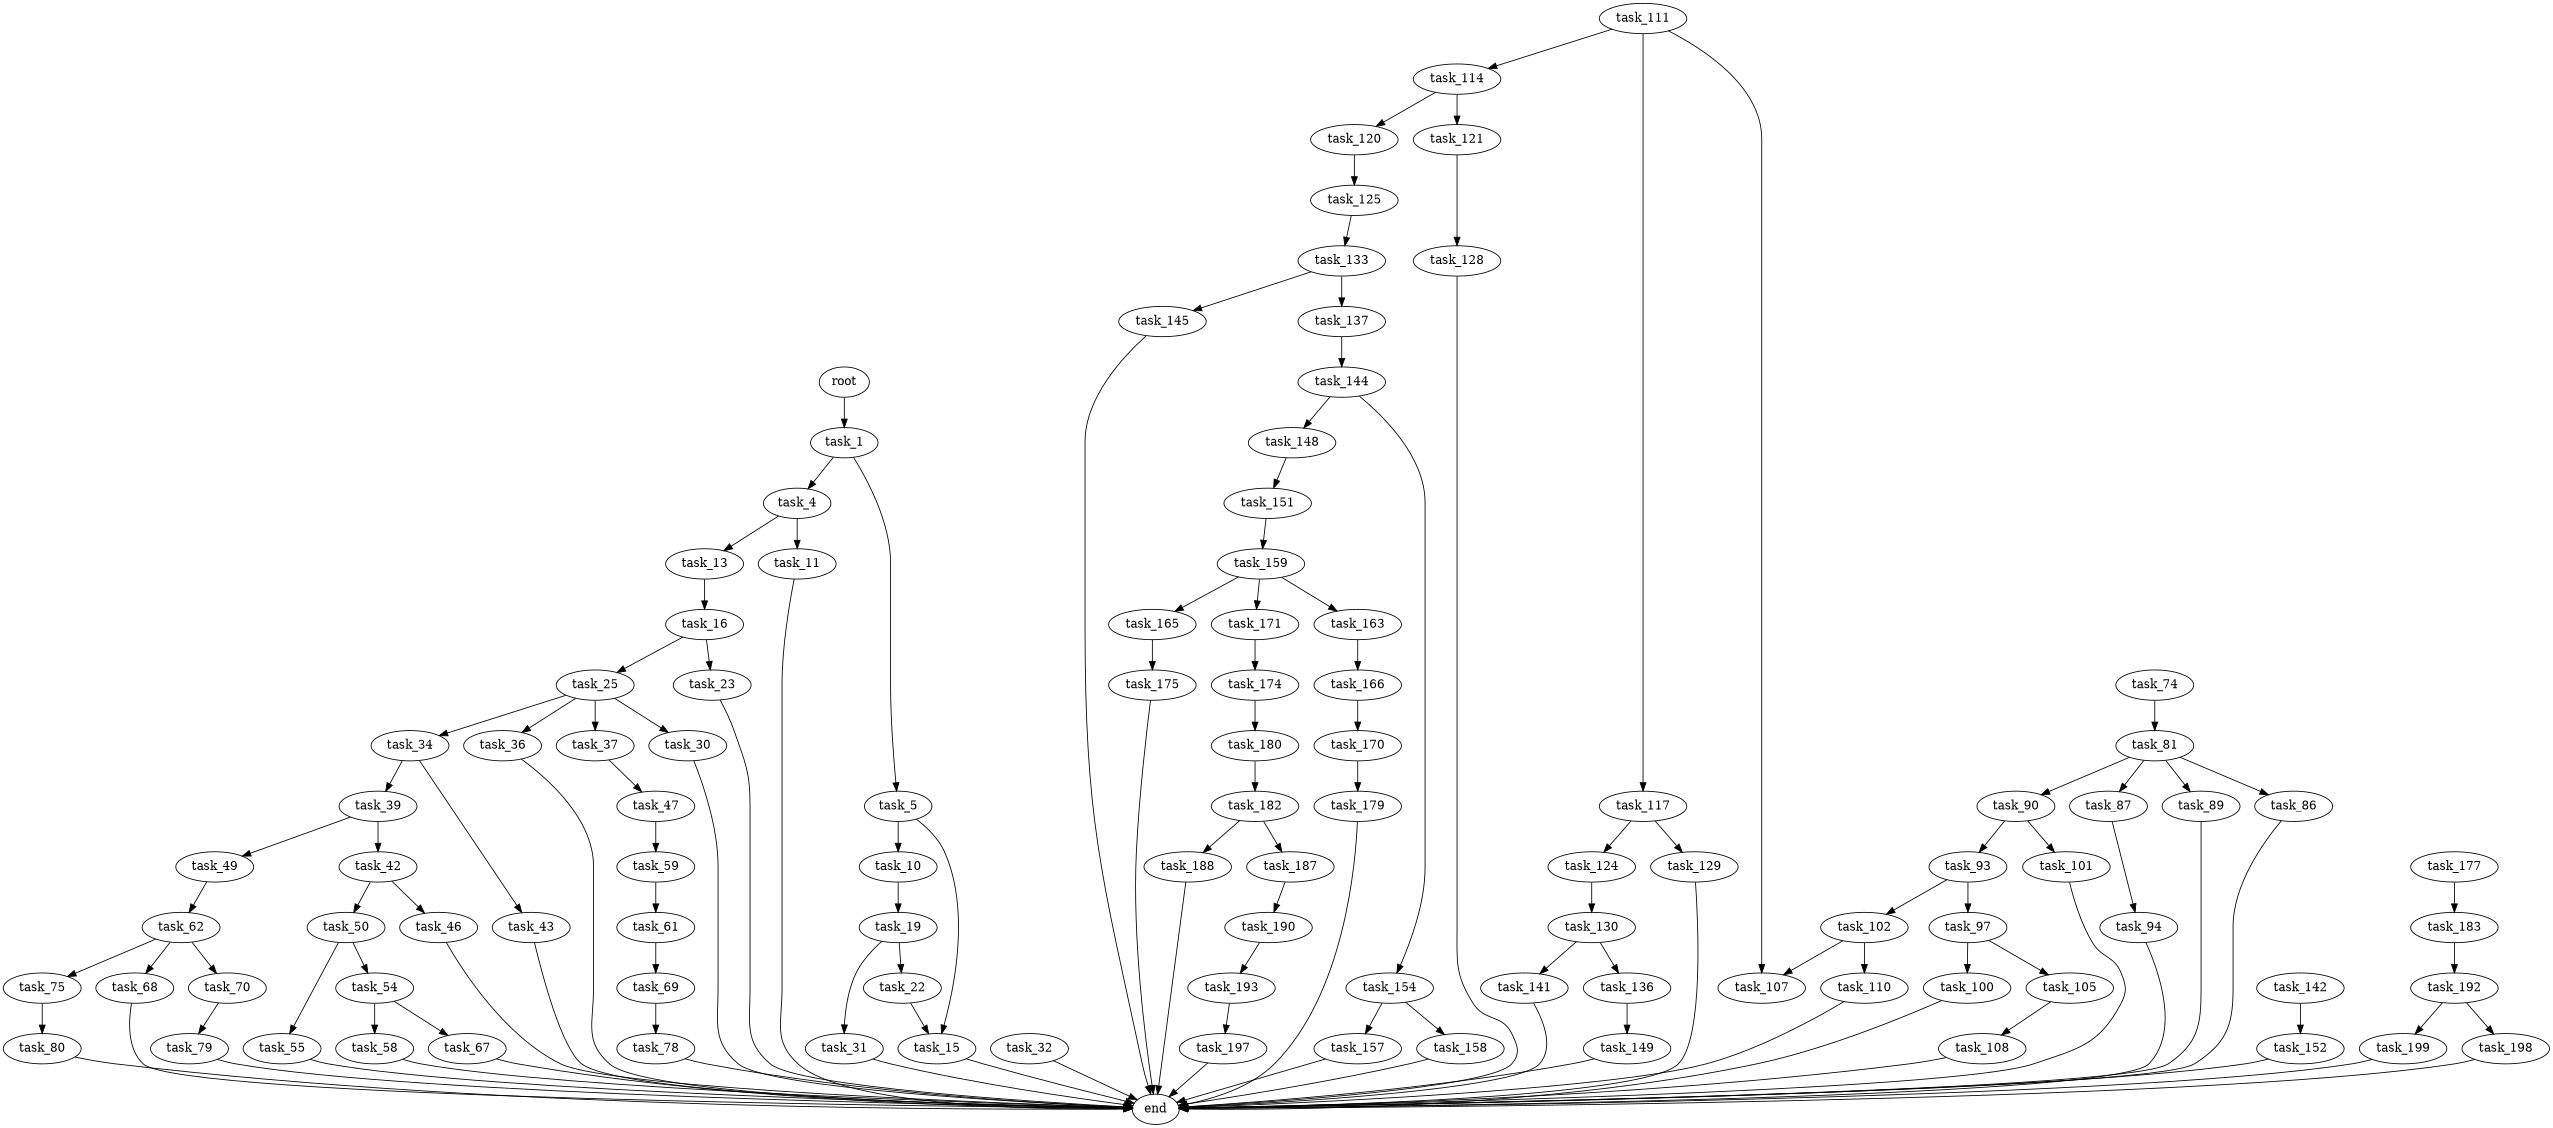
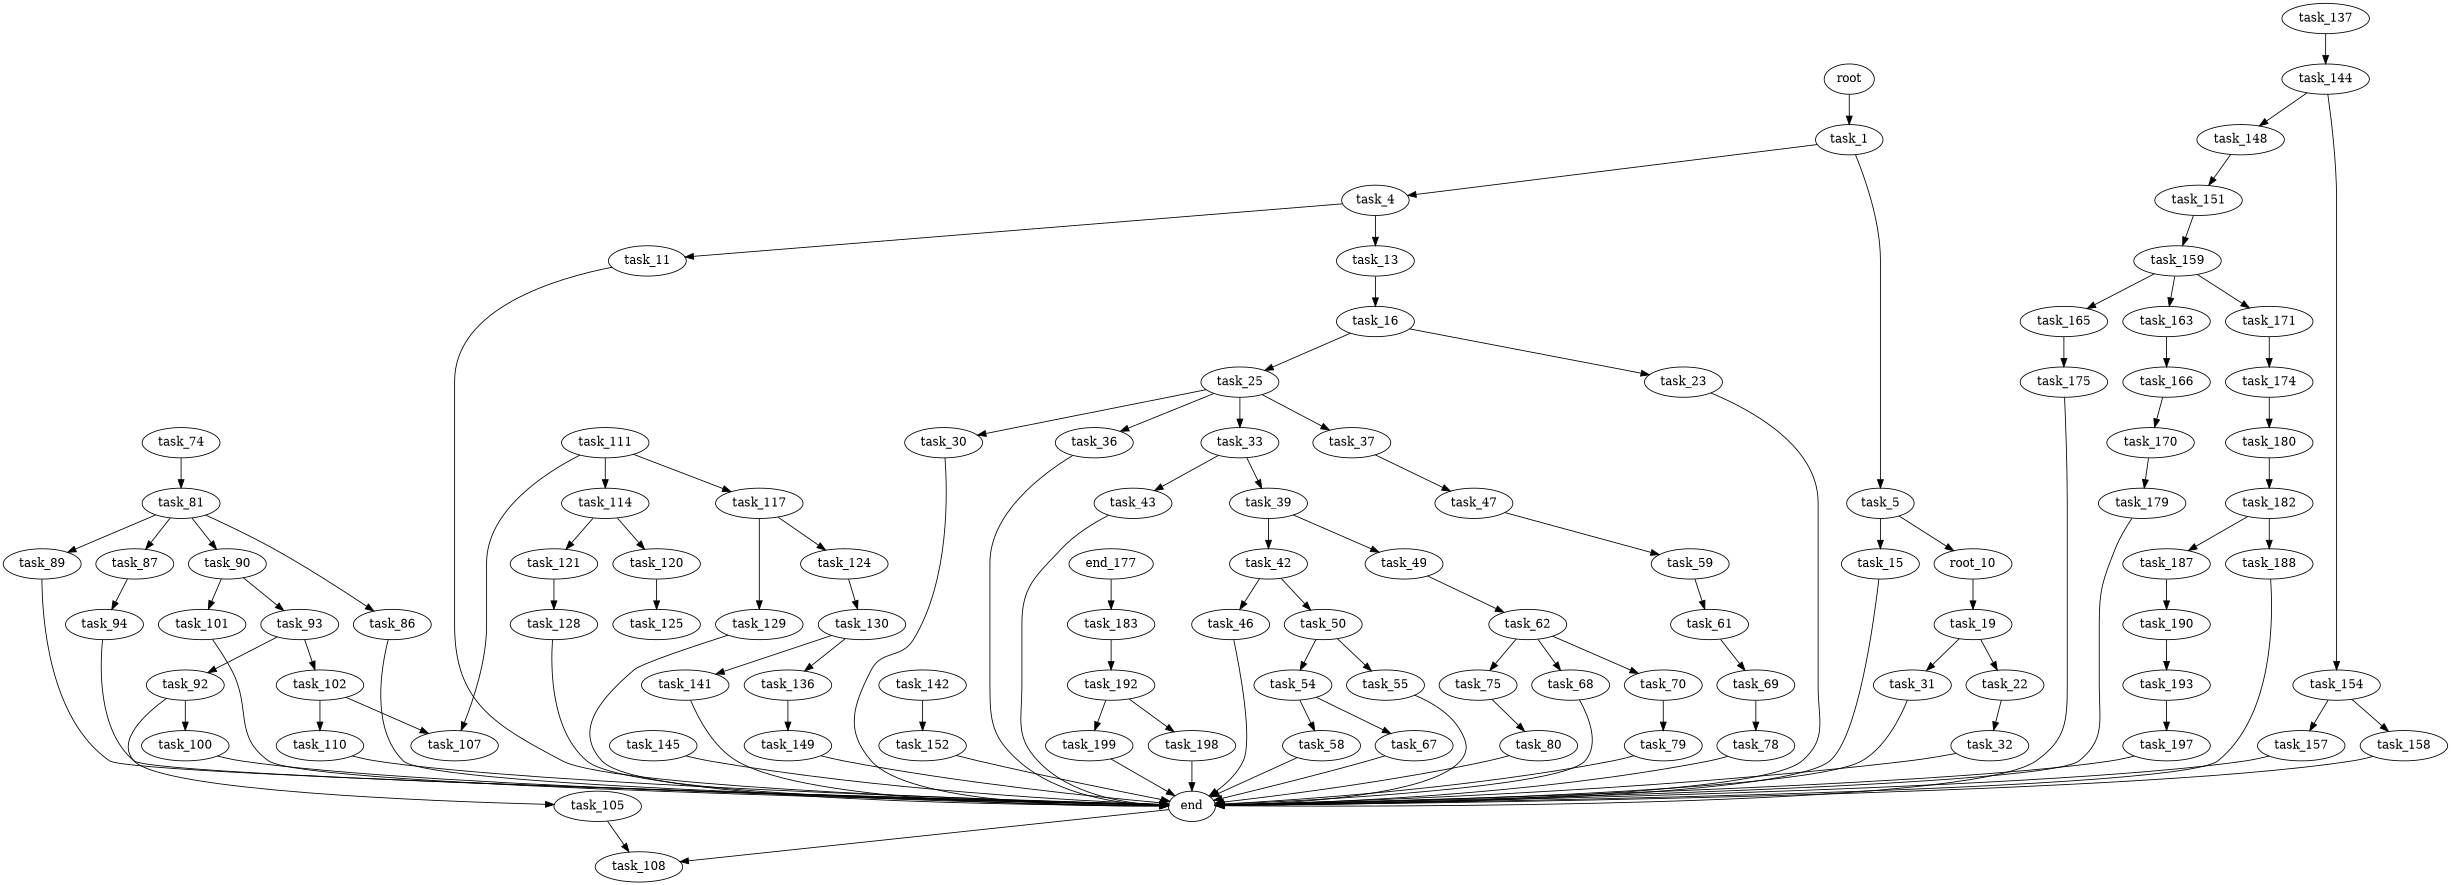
(1342, 261) -> none
(410, 746) -> (1240, 443)
(898, 867) -> (1973, 564)
(2454, 867) -> (1111, 564)
(1968, 928) -> (185, 685)
(918, 1015) -> (1999, 711)
(1644, 1089) -> (929, 835)
